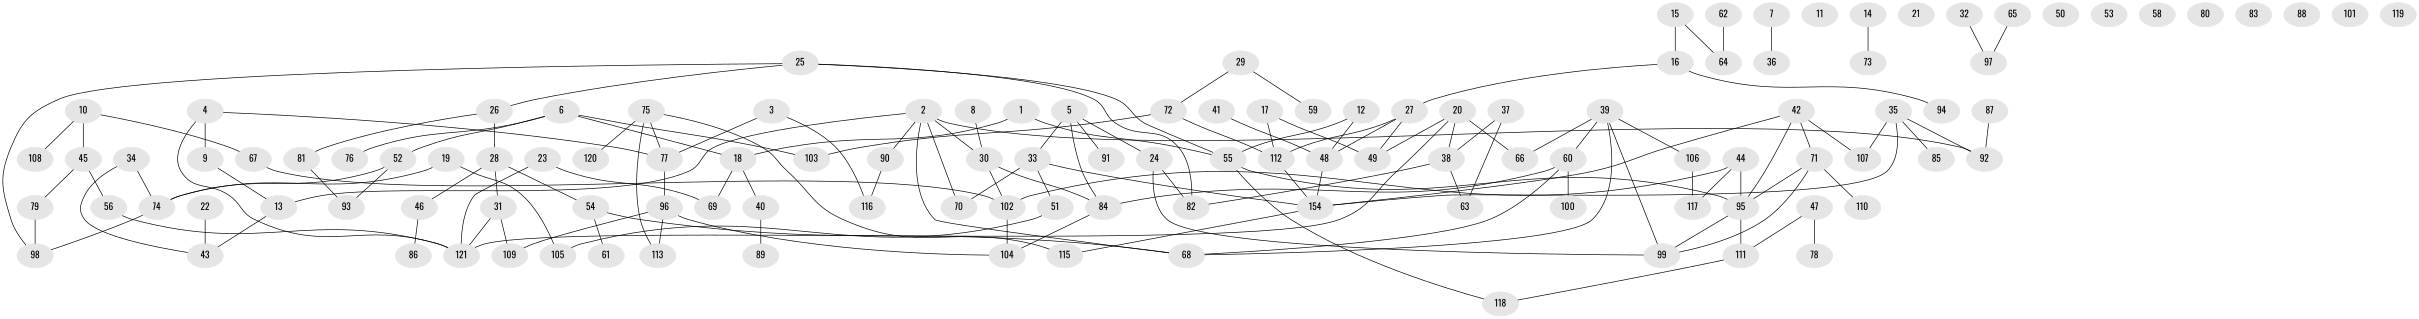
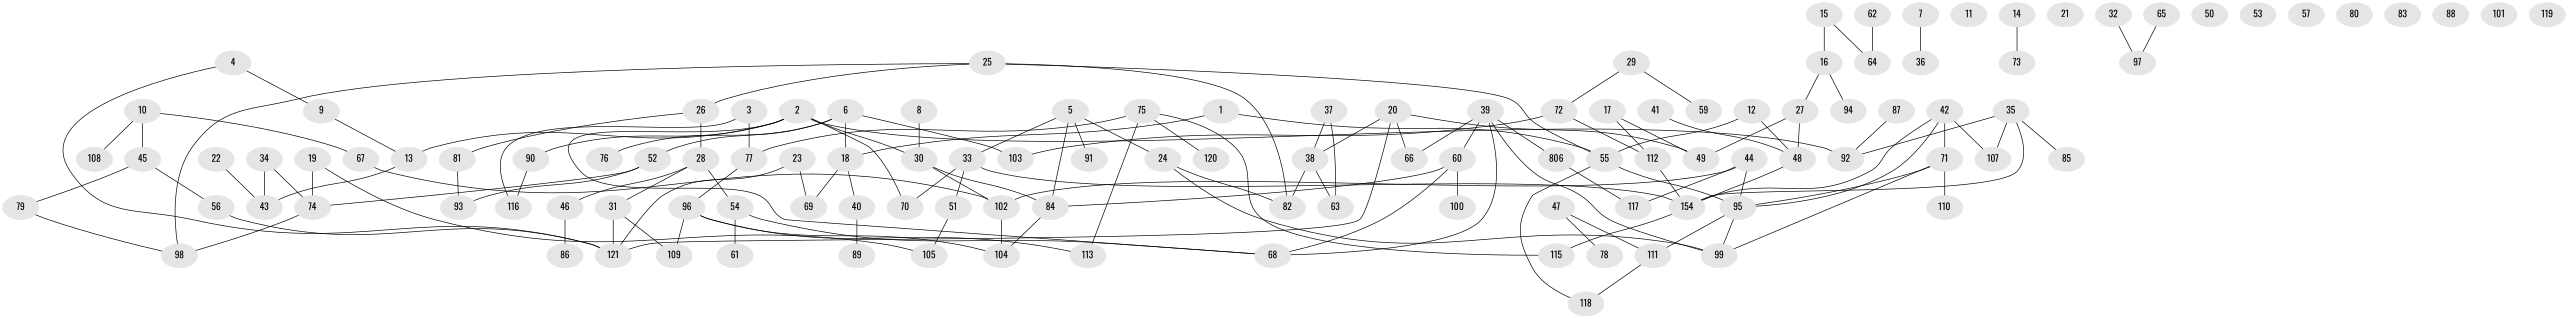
(2157, 15) -> (2306, 15)
(436, 126) -> none
(1351, 133) -> none
(1693, 159) -> (1556, 159)
